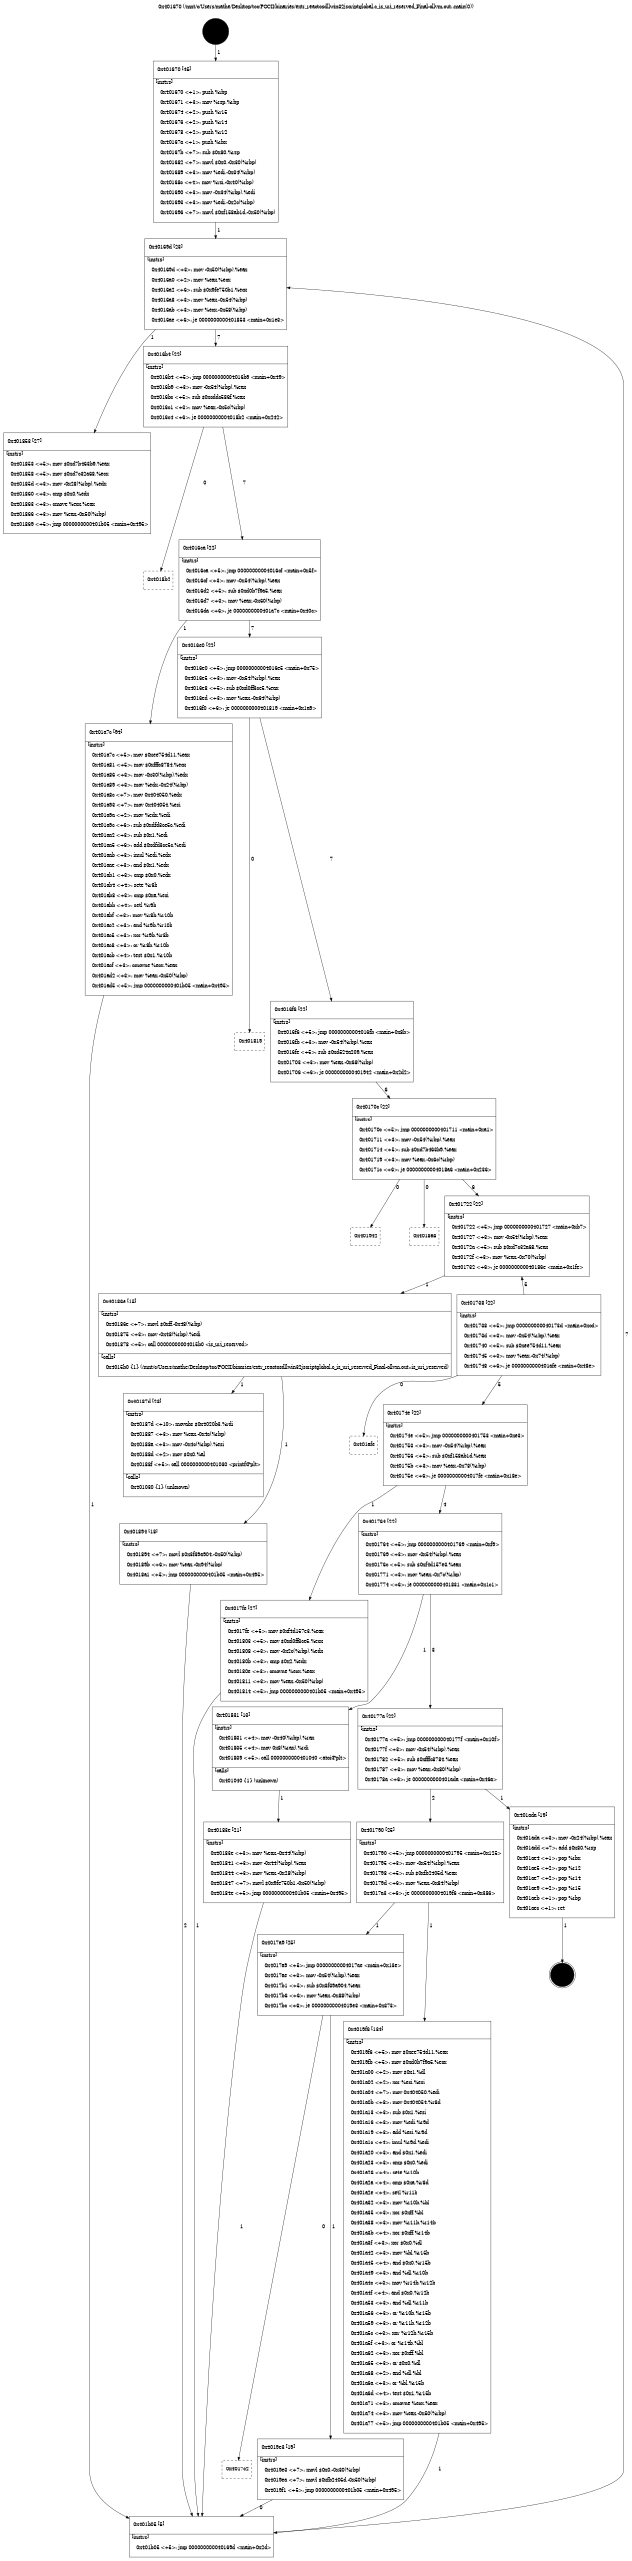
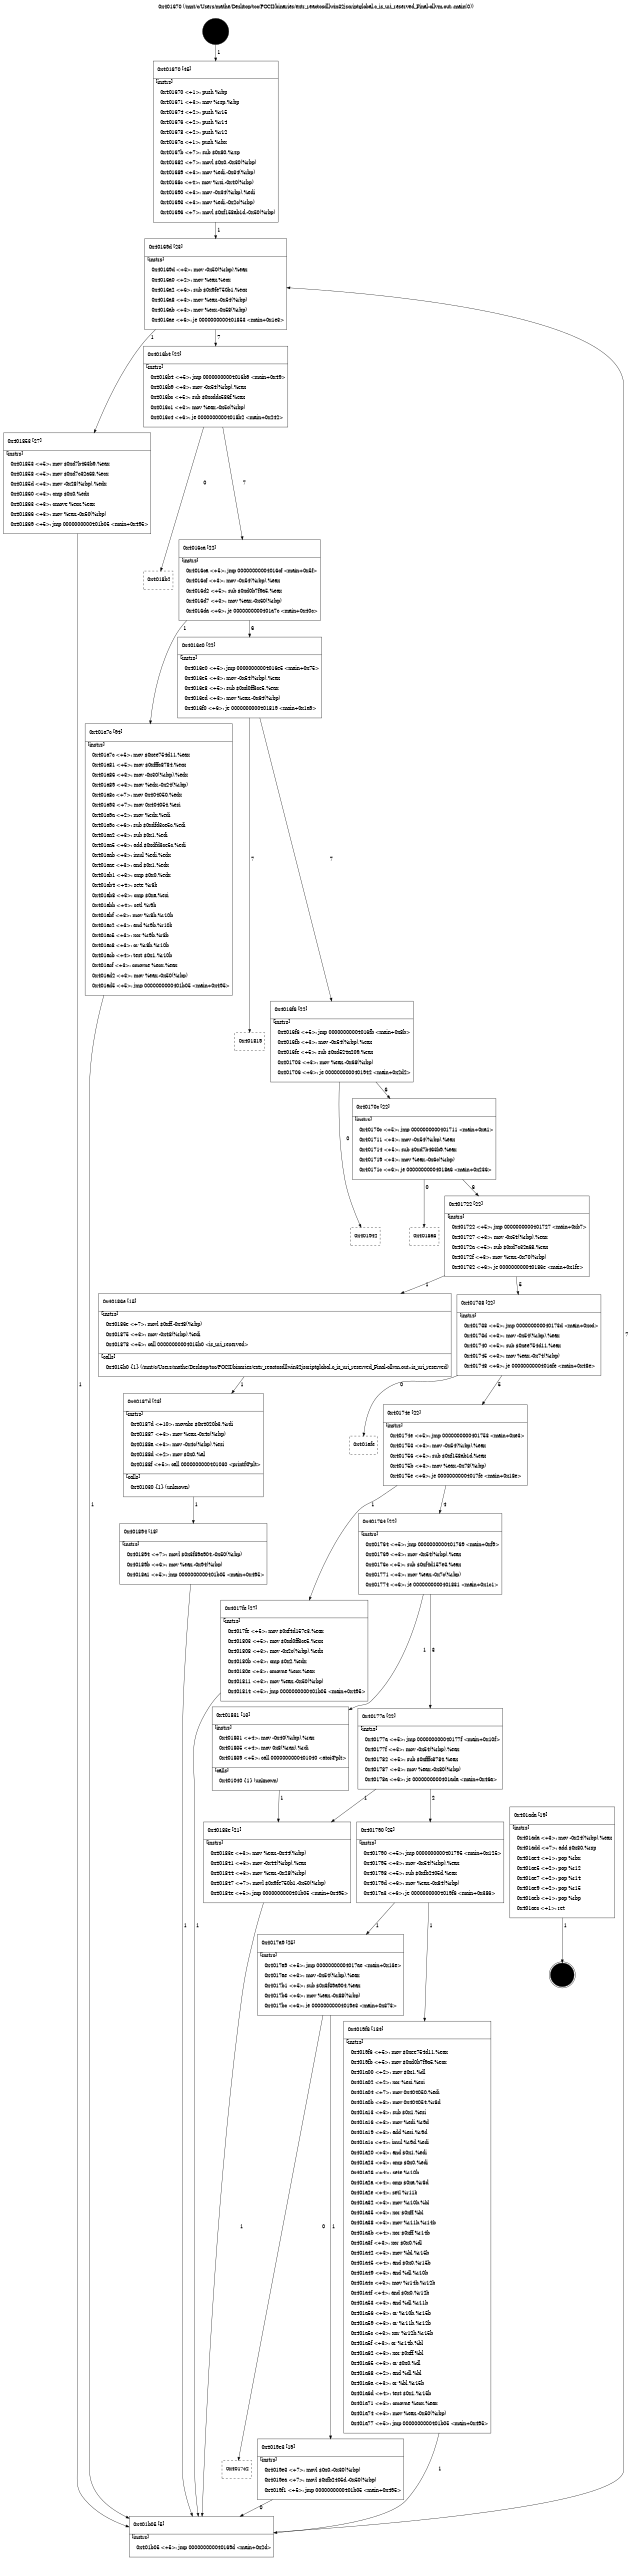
(252, 629) -> (252, 629)
(252, 860) -> (252, 860)
(386, 1202) -> (341, 1155)
(523, 1287) -> (517, 1284)
(280, 1454) -> (193, 1509)
none -> (77, 1542)
(496, 1798) -> (355, 1805)
(185, 1926) -> (185, 1926)
